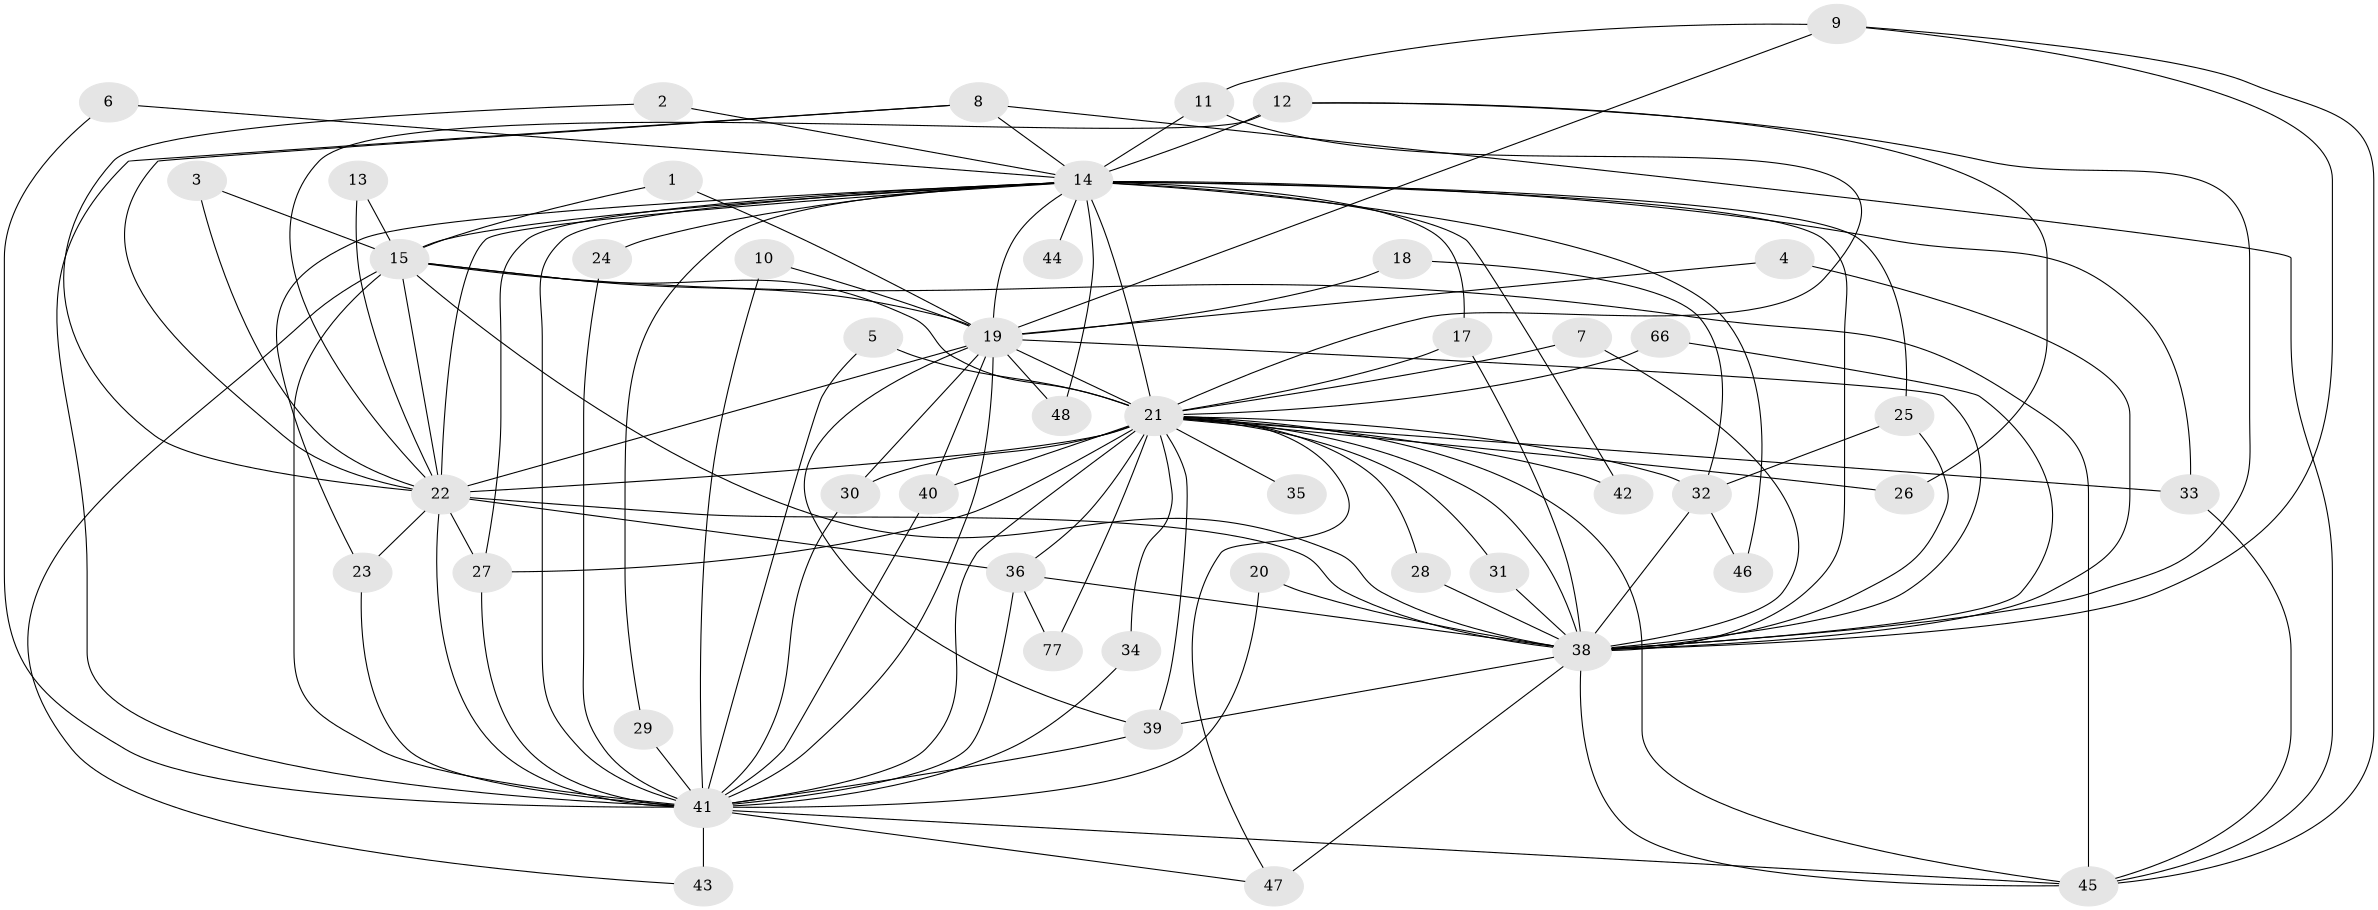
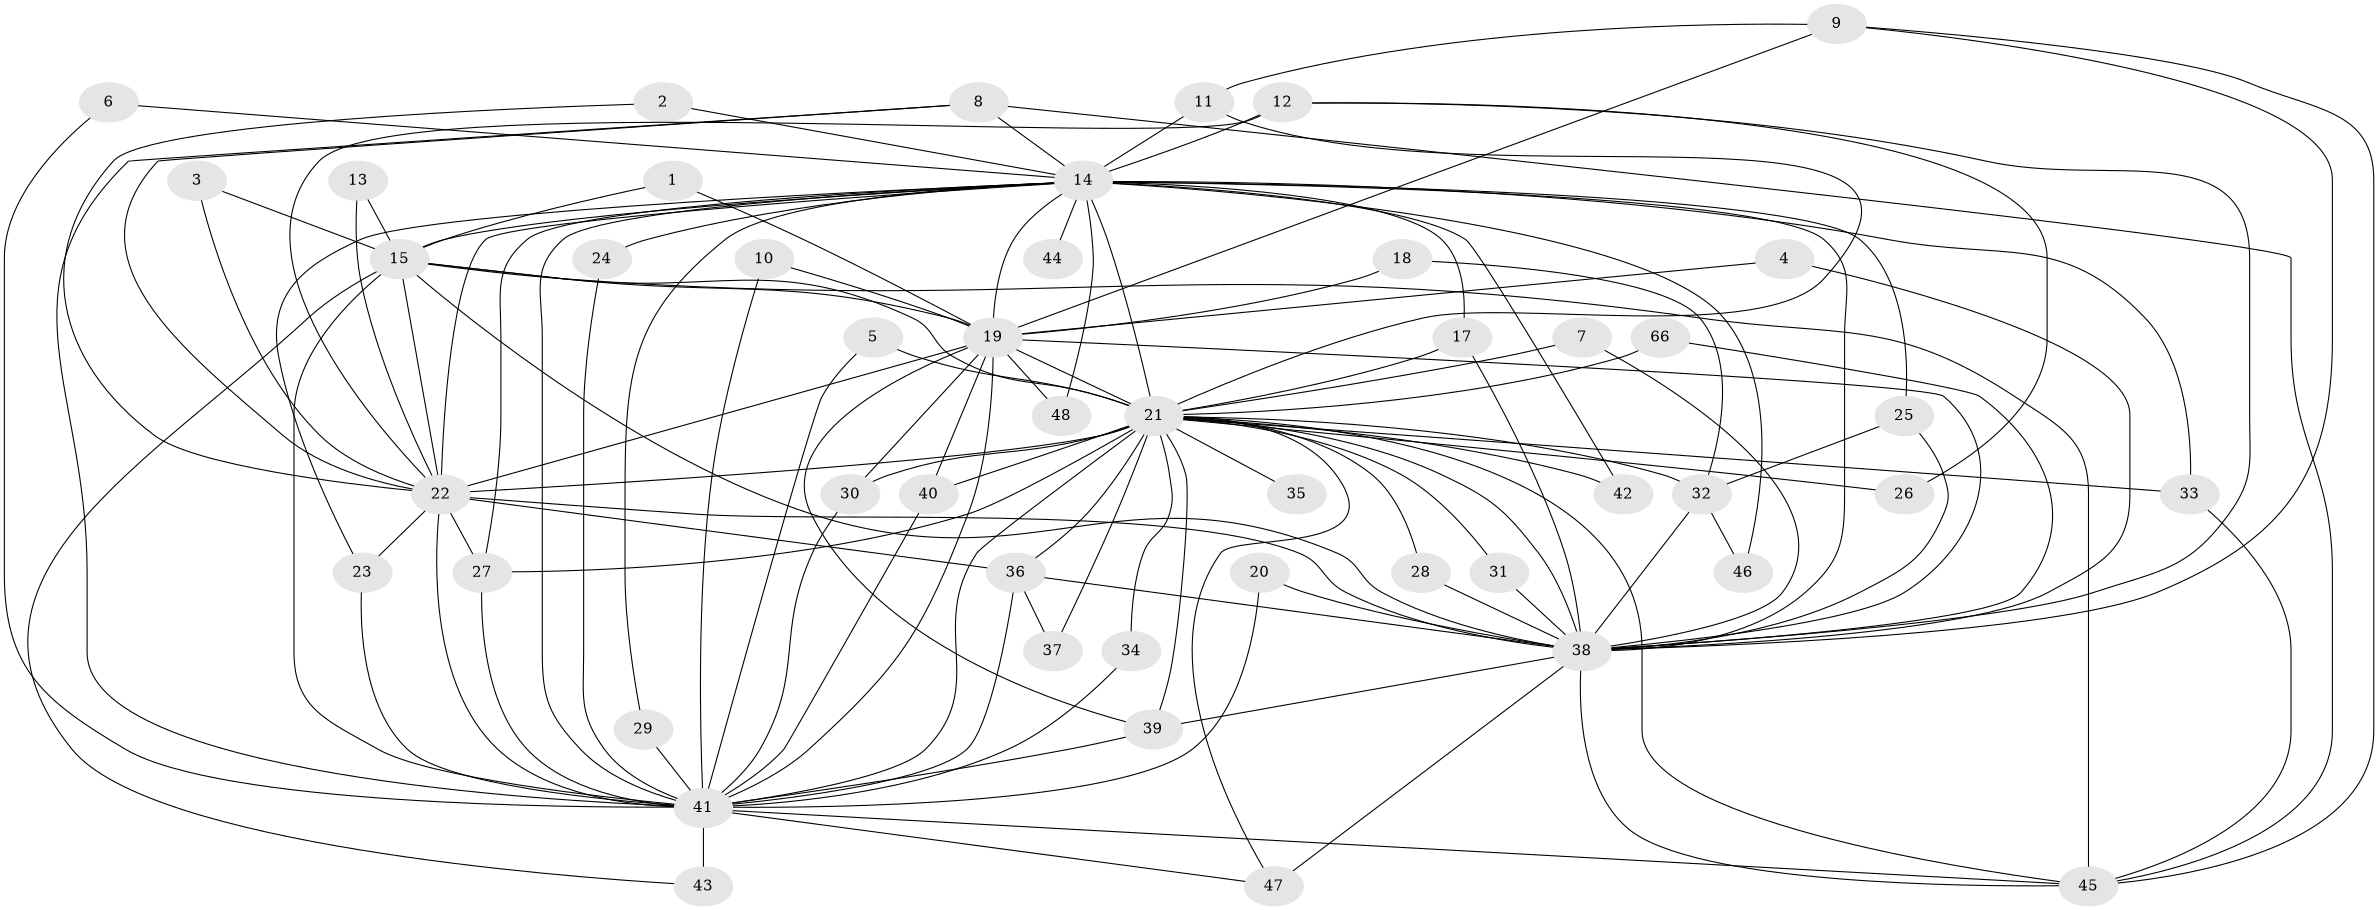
(1053, 651) -> (1053, 651)
